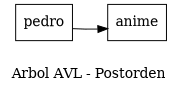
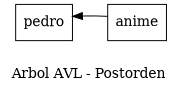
(85, 29) -> (95, 16)
